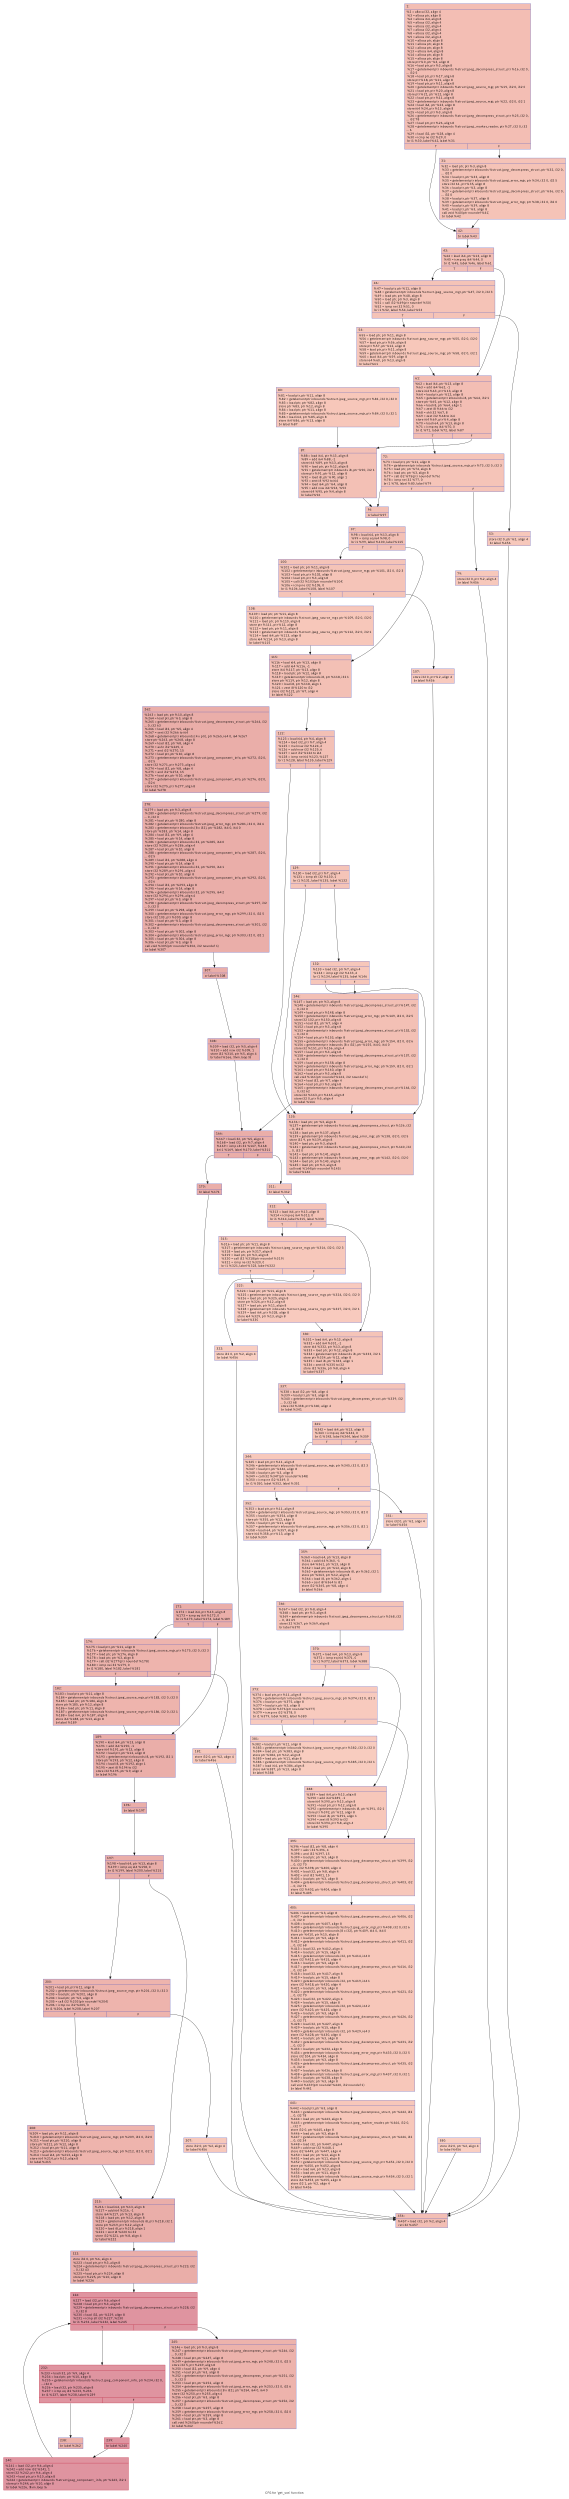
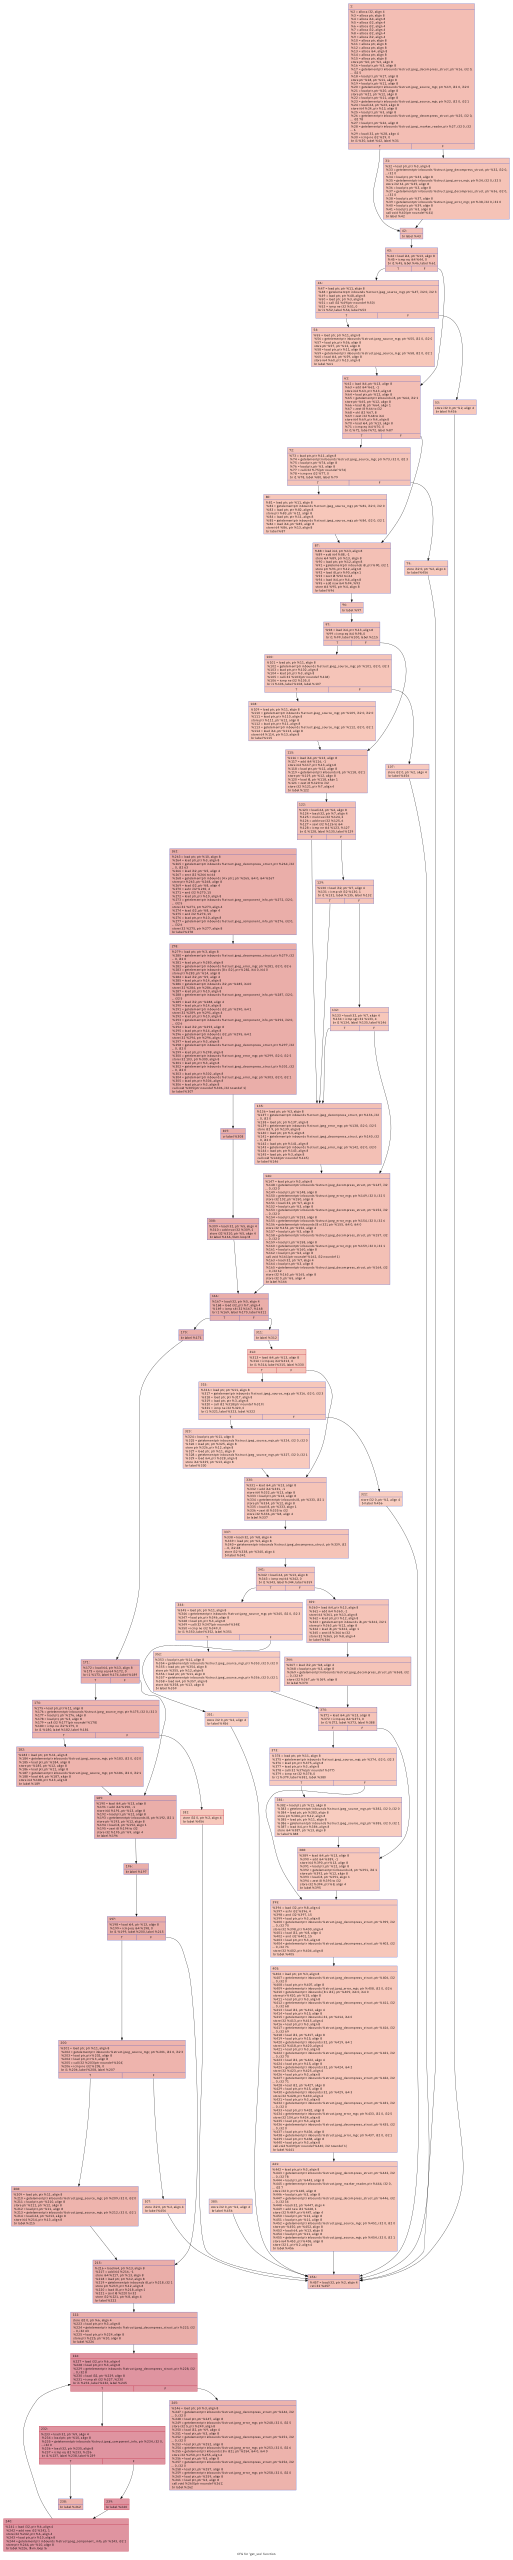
(379, 497) -> (318, 489)
(352, 1108) -> (321, 1168)
(297, 1215) -> (277, 1361)
(322, 1544) -> (294, 1699)
(214, 1756) -> (202, 1817)
